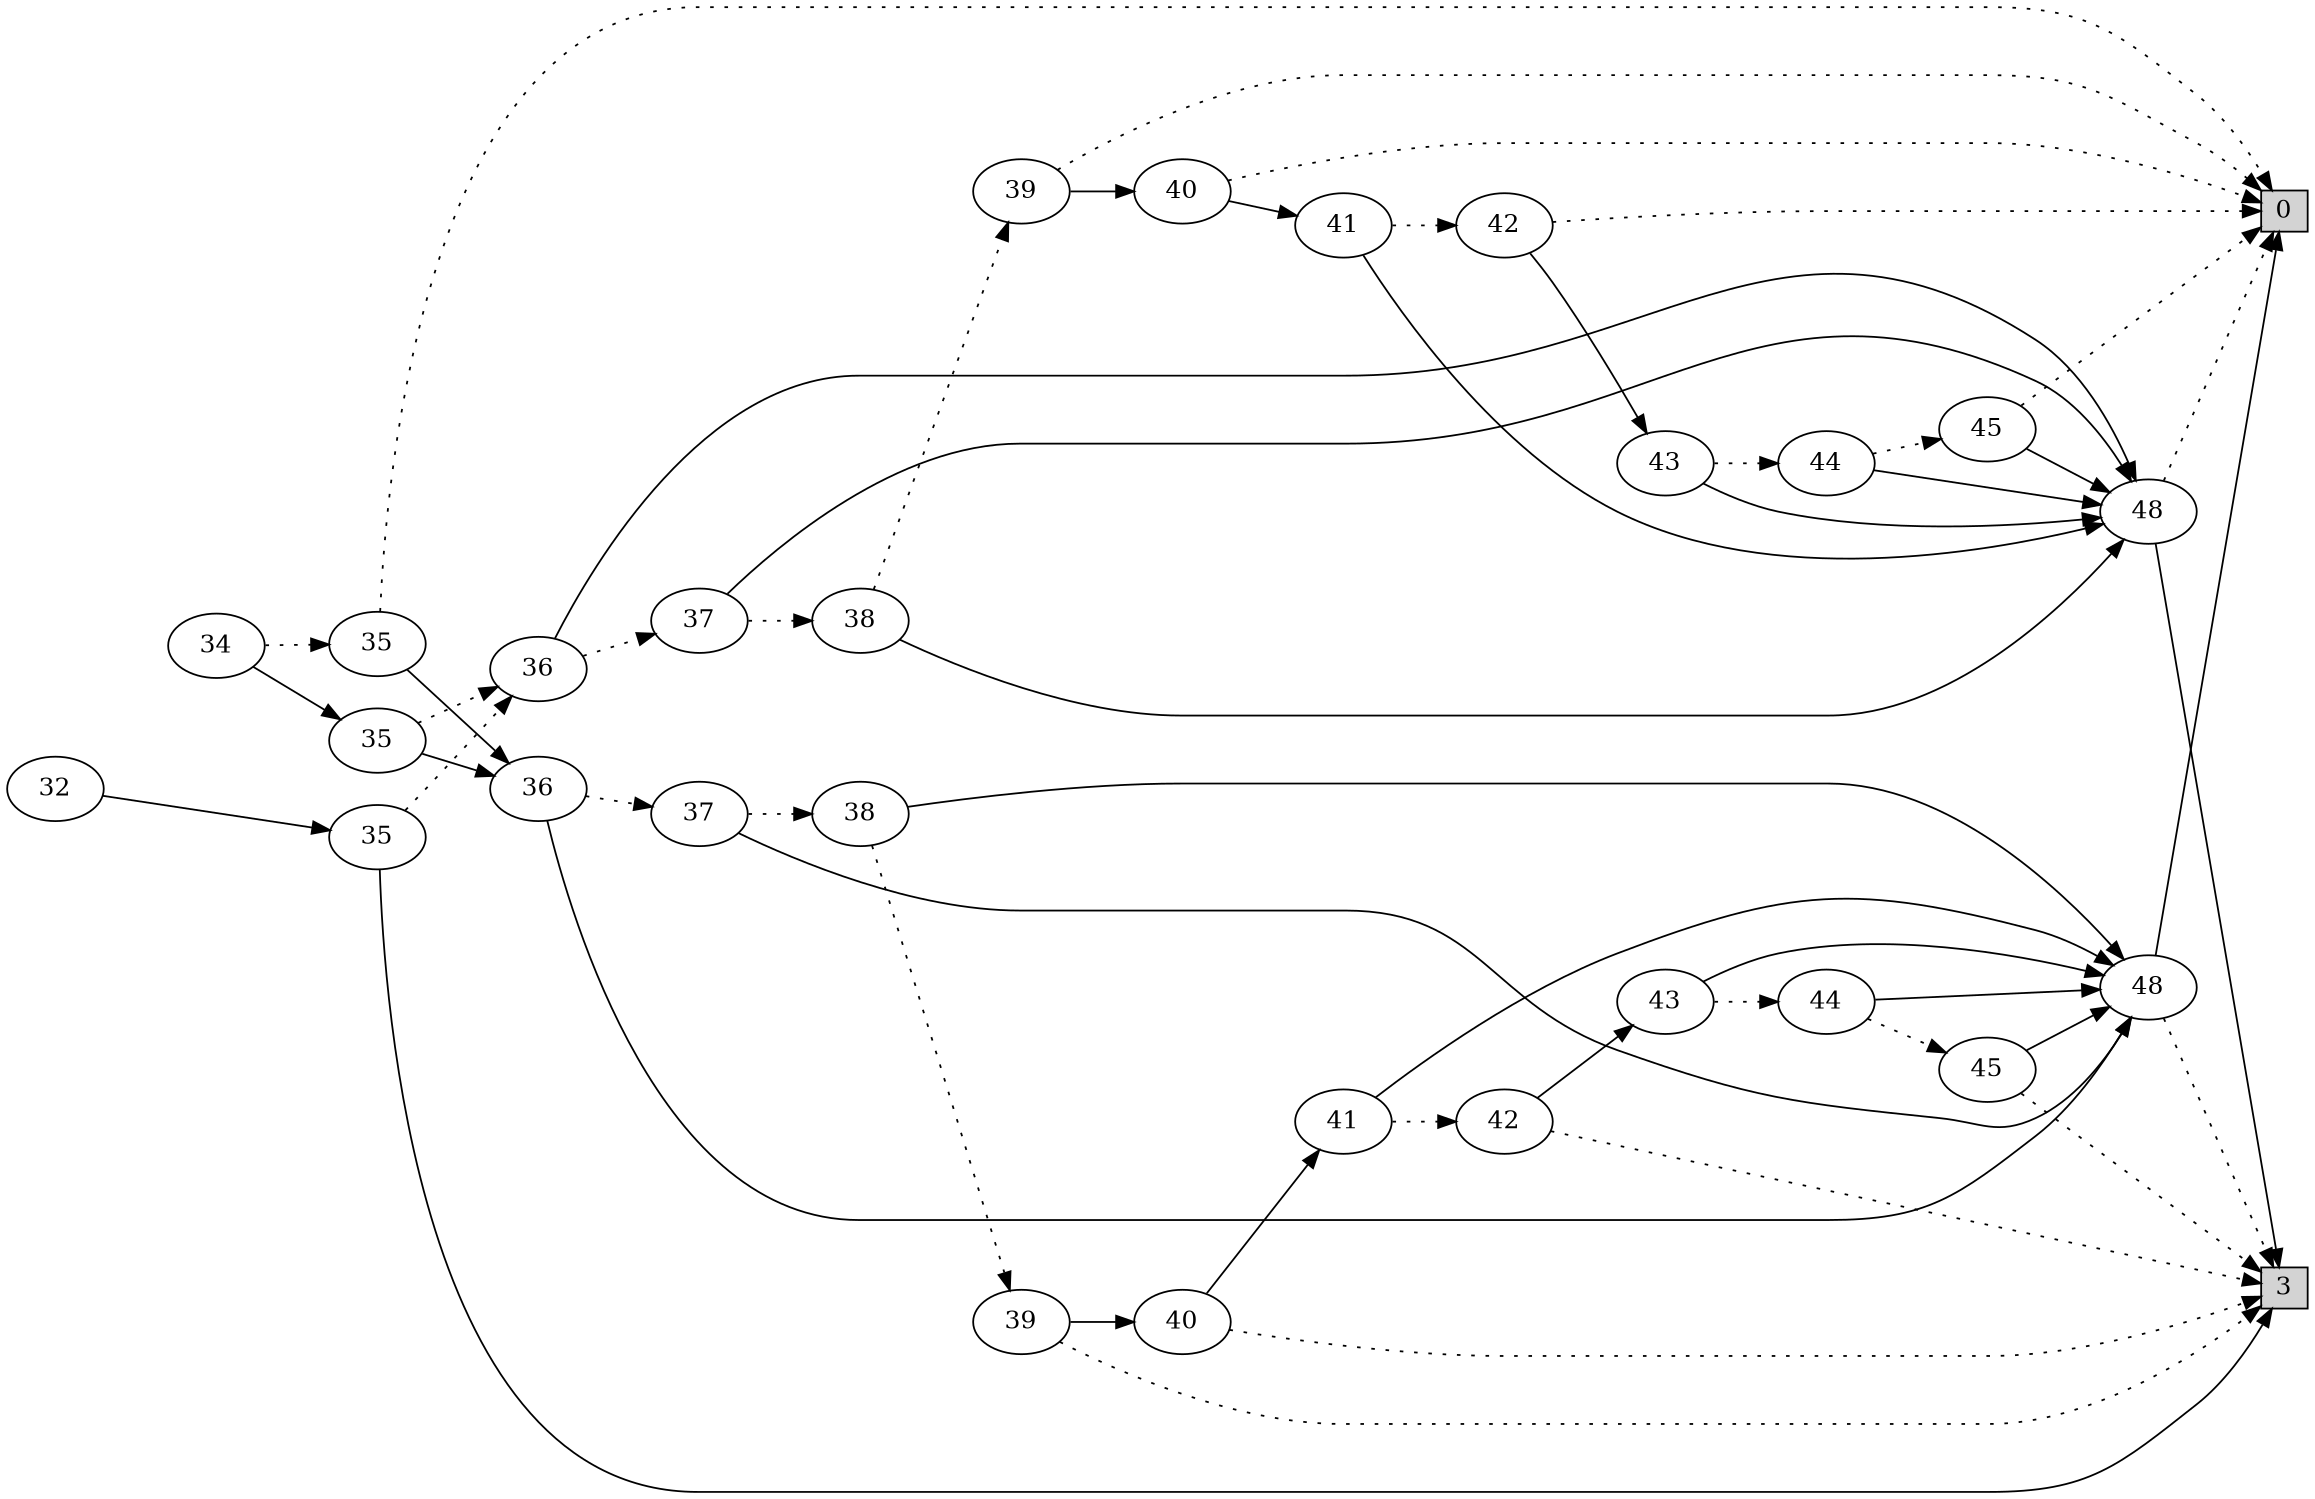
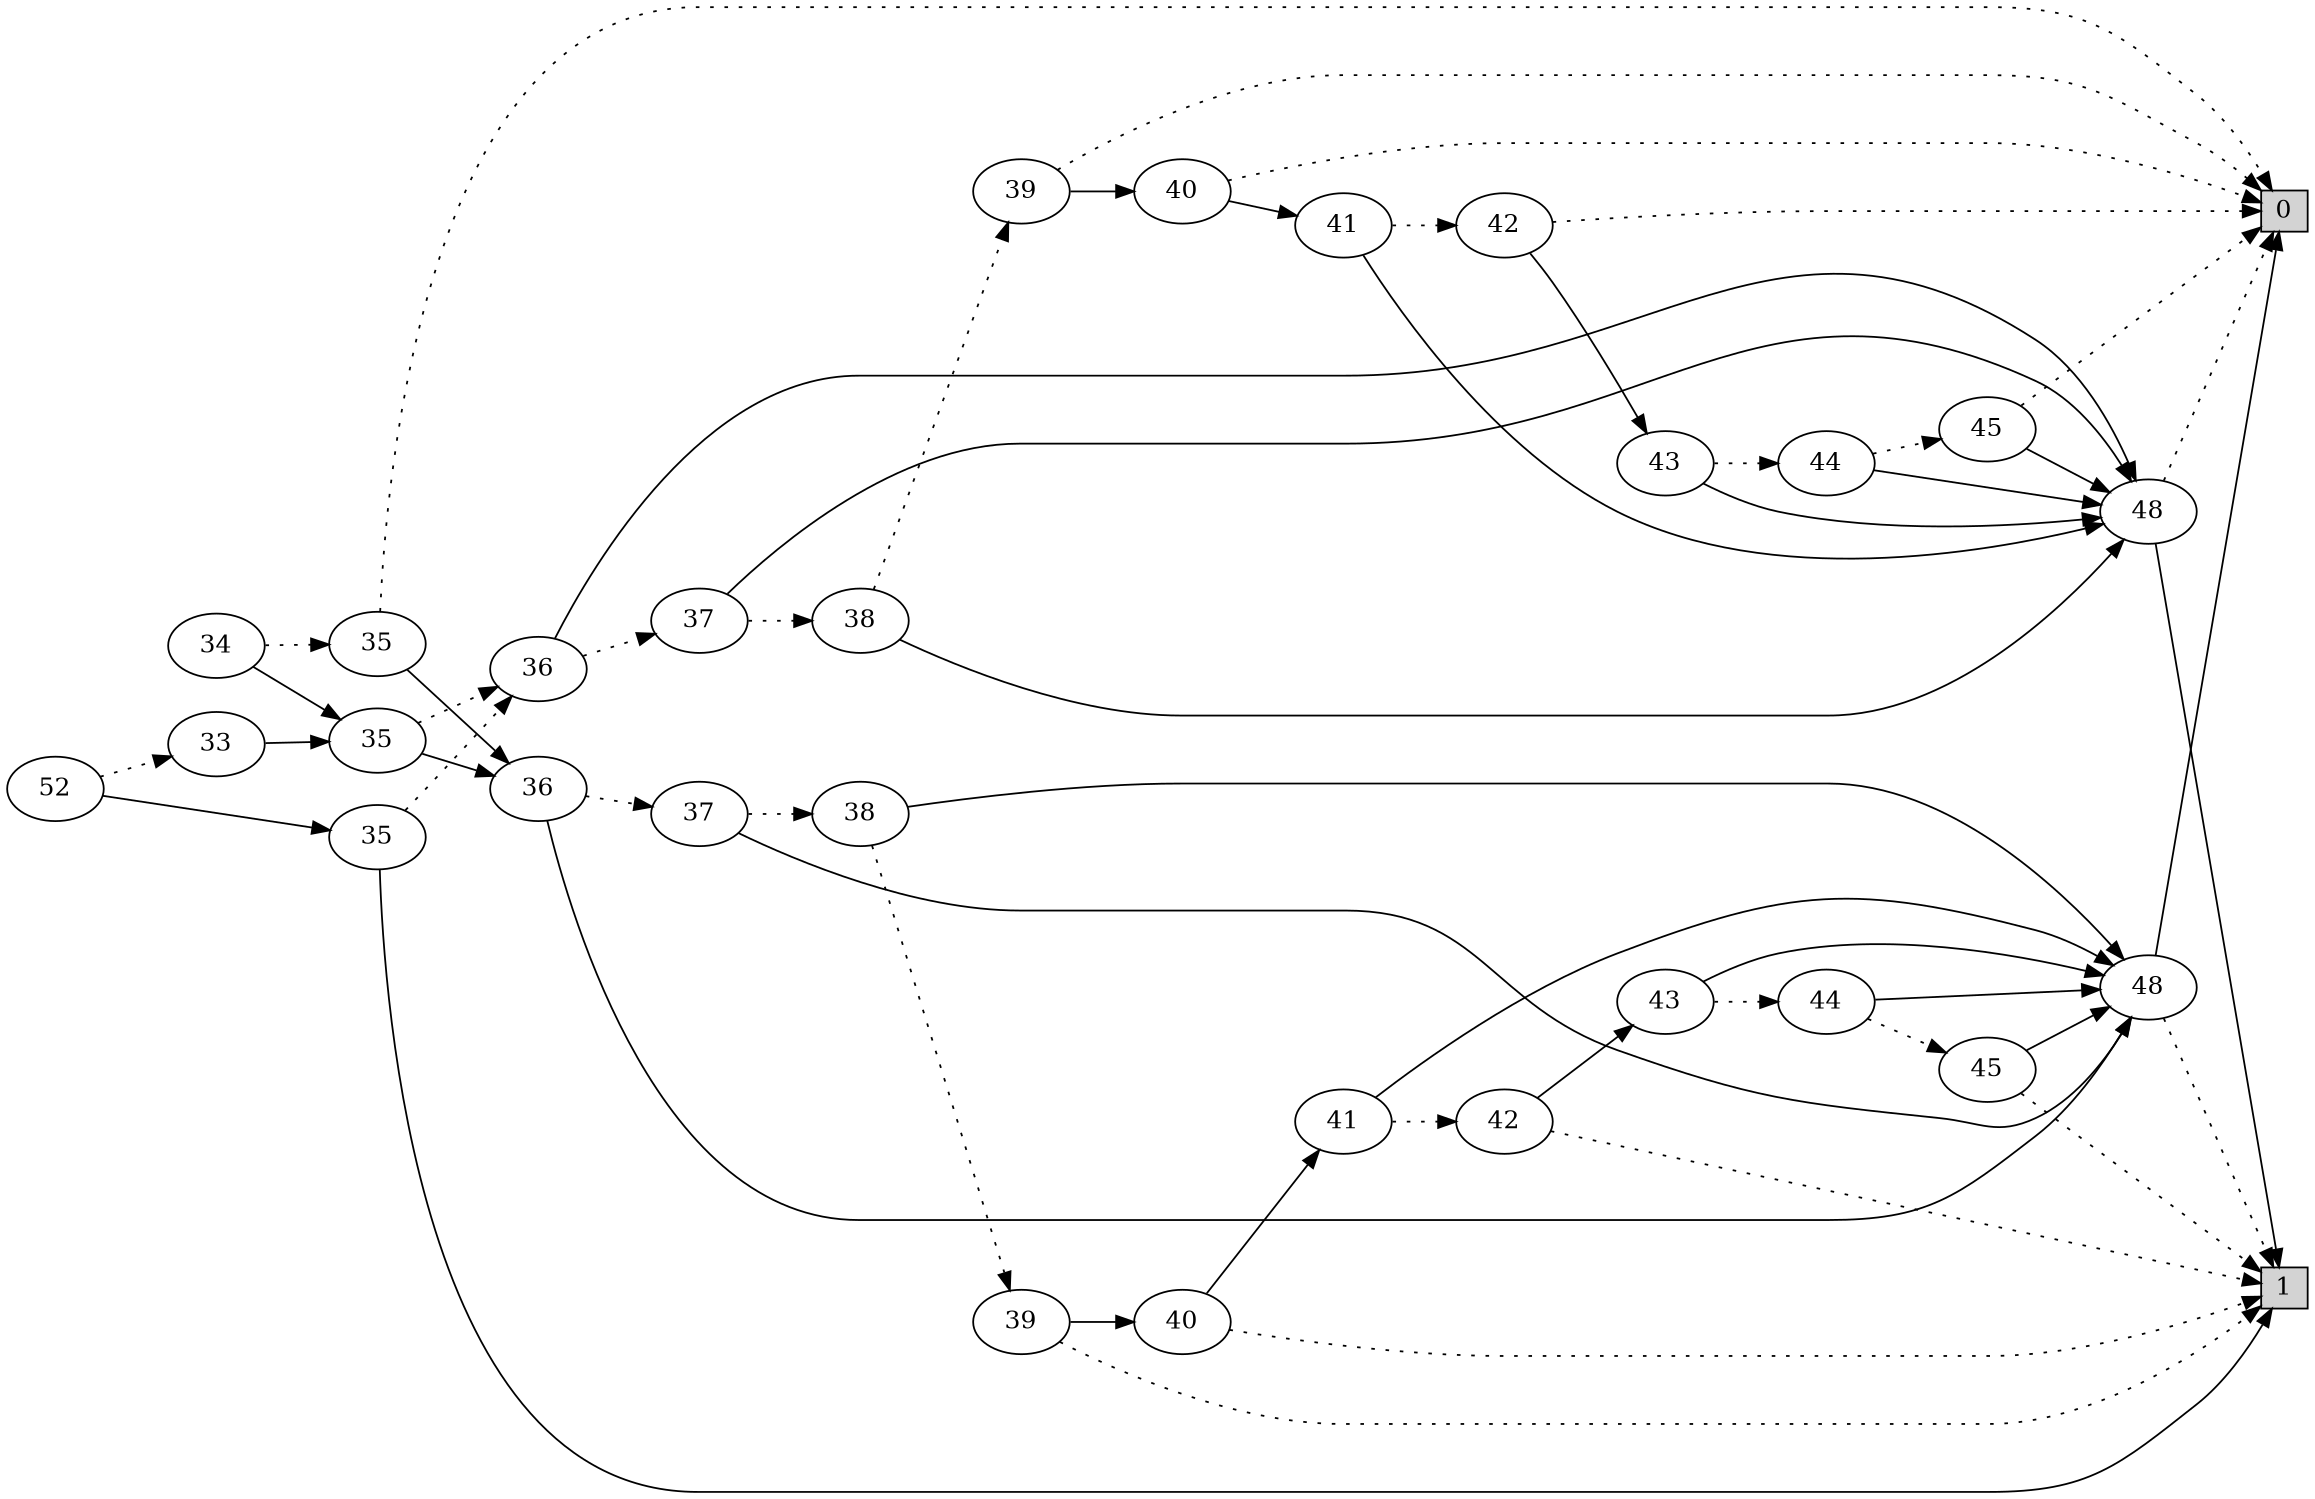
none -> (216, 744)
(55, 789) -> (55, 789)
(2284, 1288) -> (2284, 1288)
